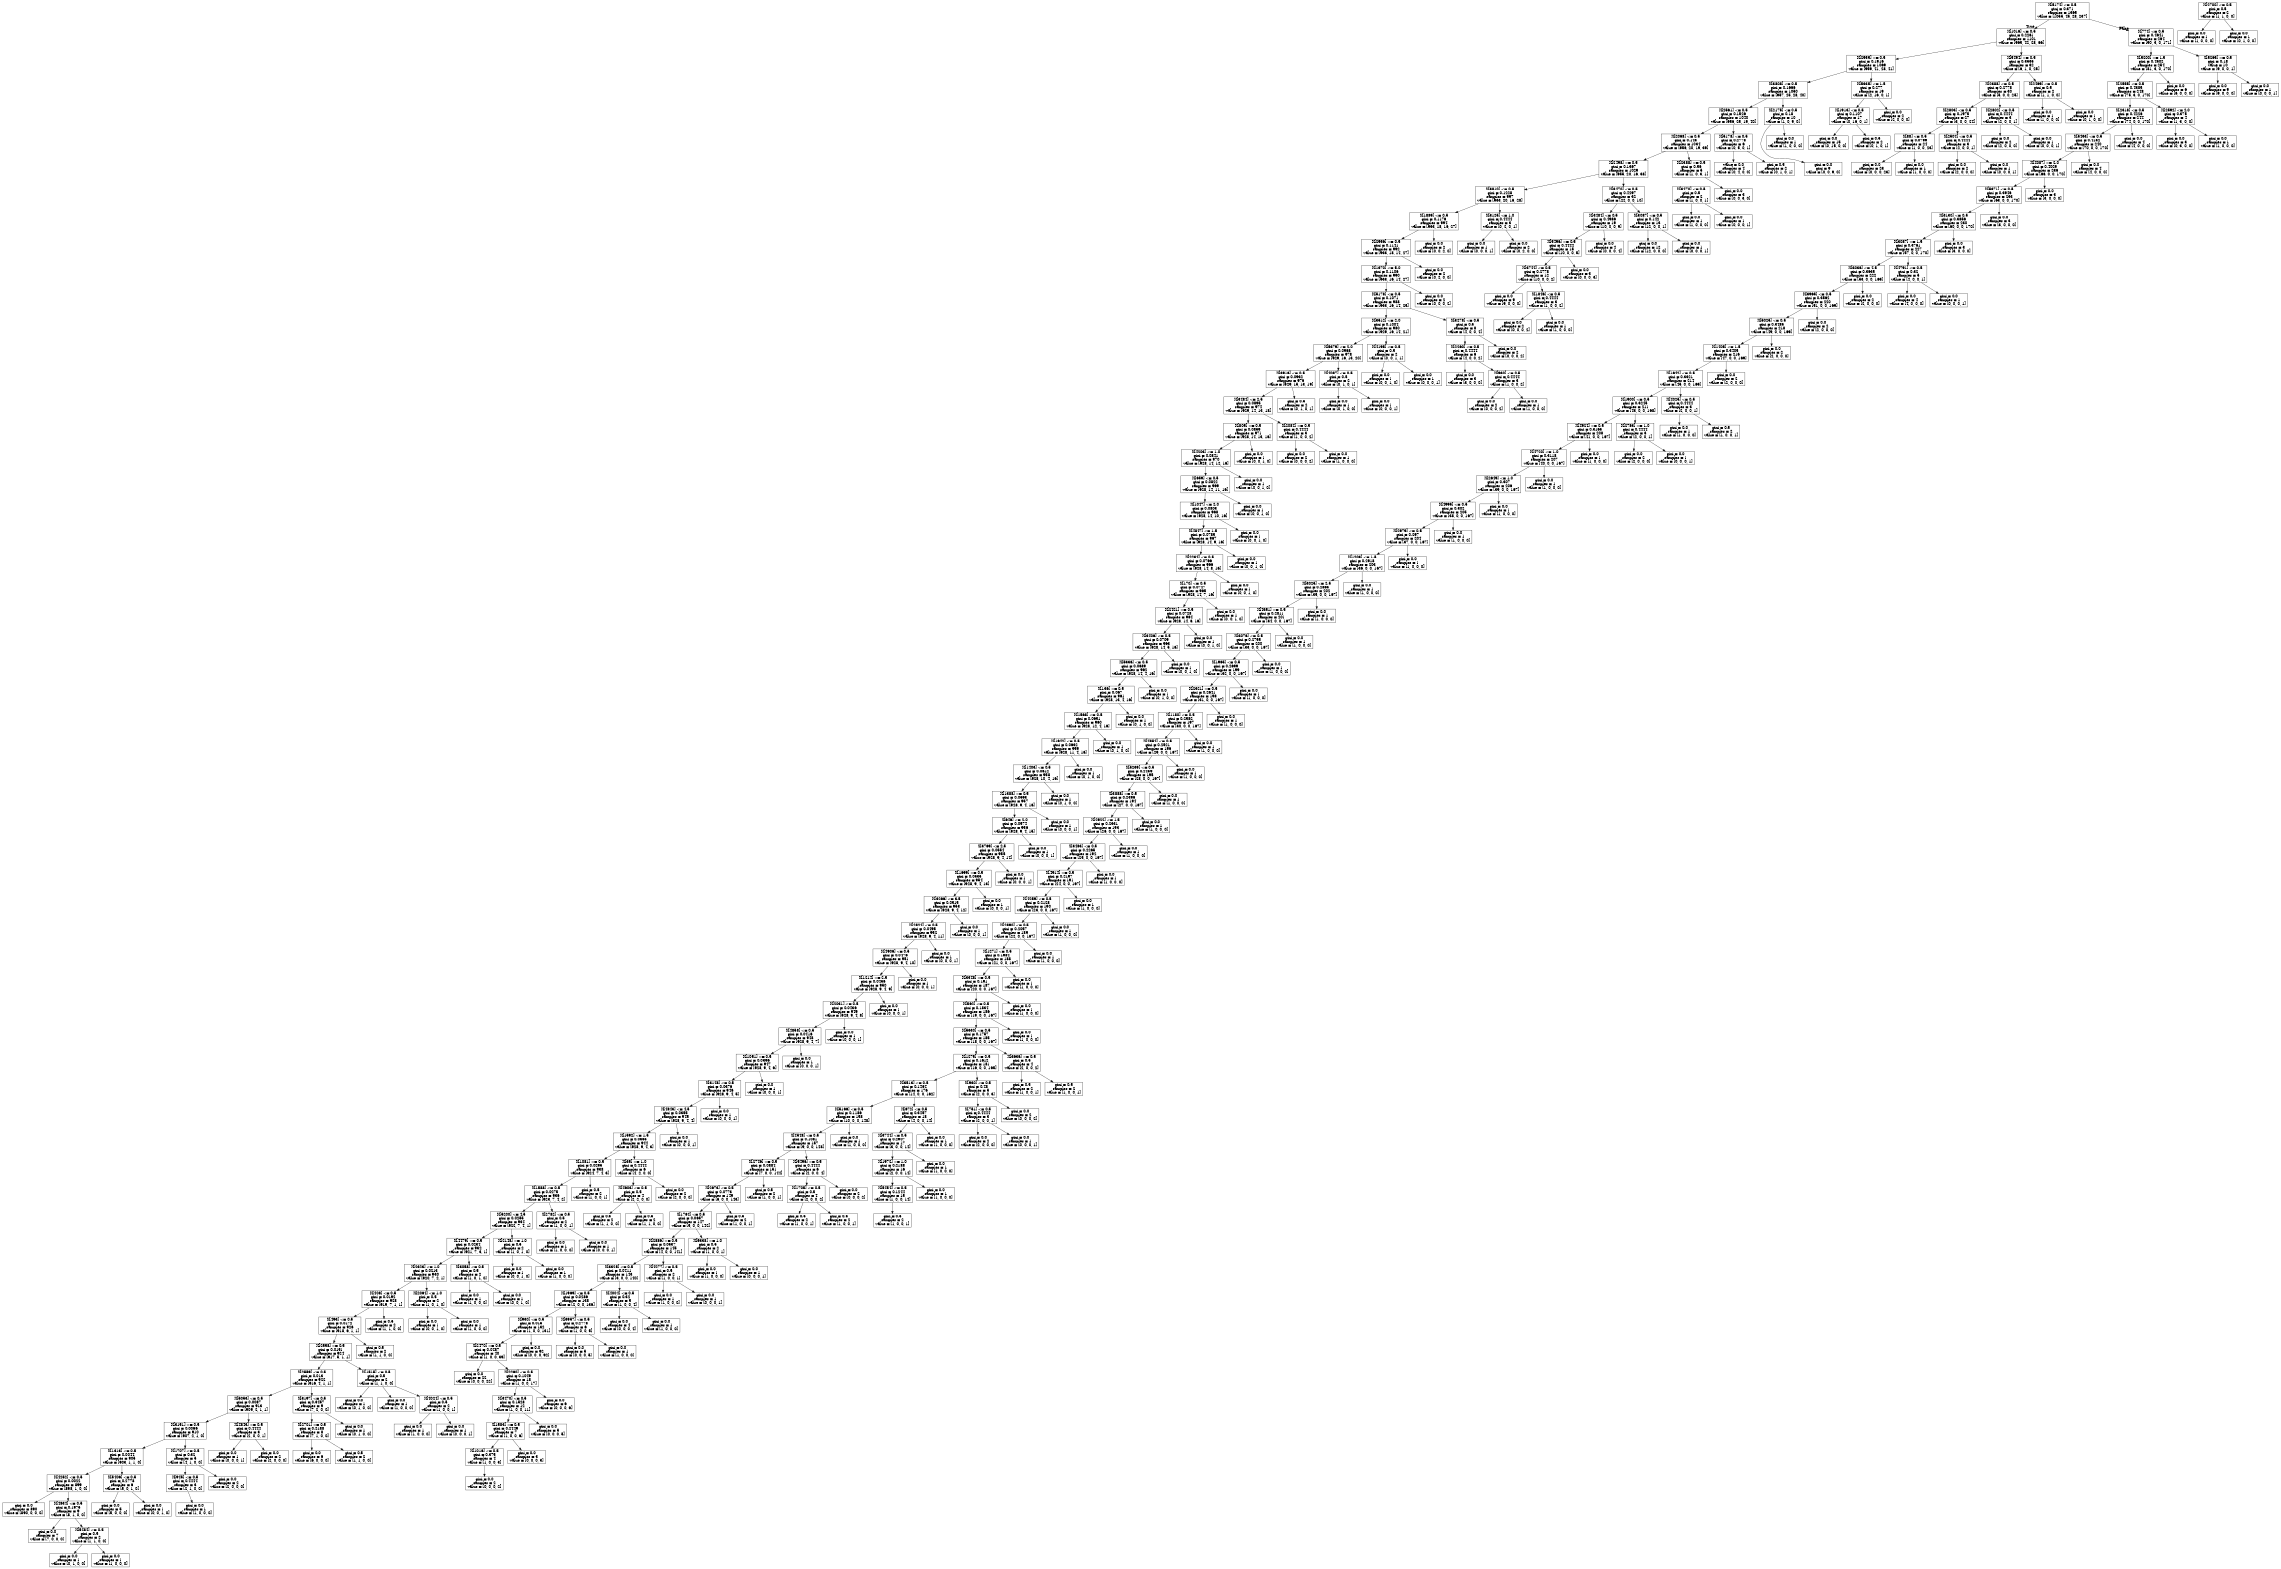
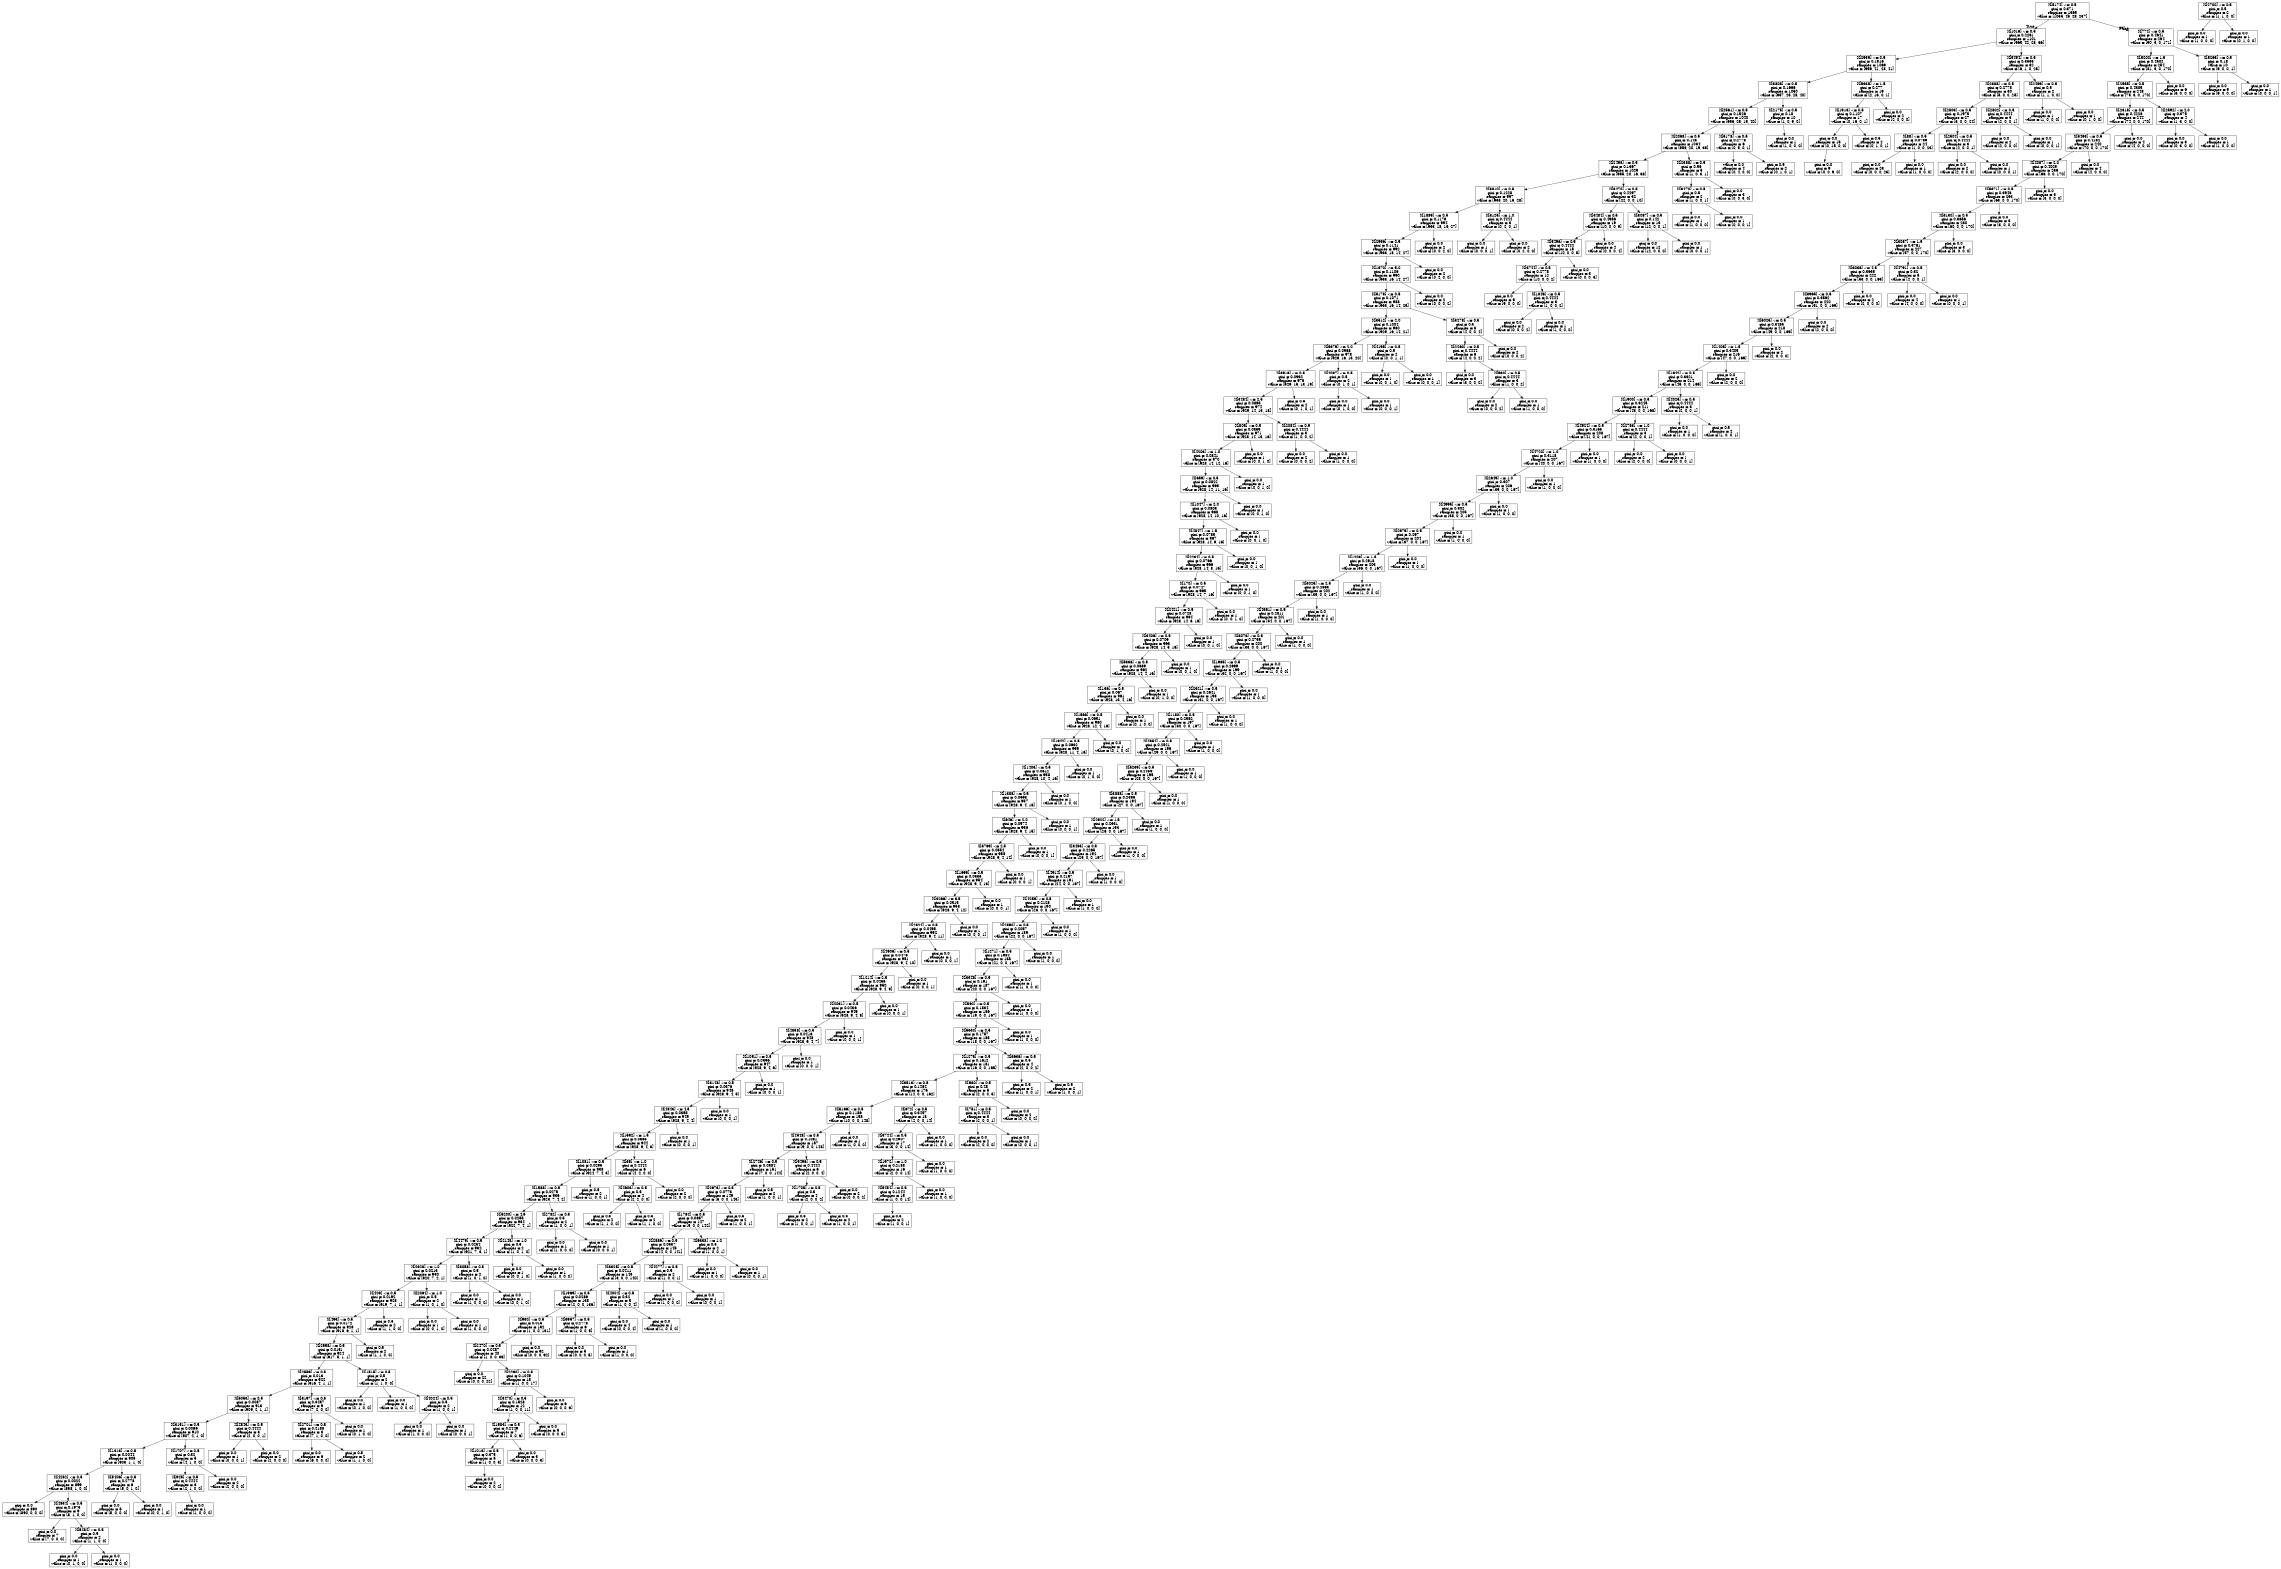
(1768, 155) -> (1826, 154)
none -> (1691, 181)
(484, 1457) -> (484, 1457)
